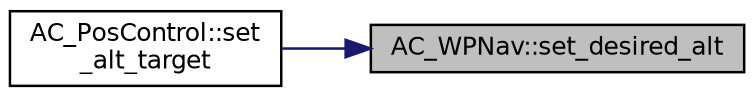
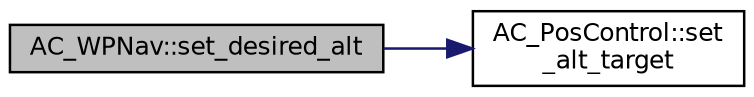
(313, 49) -> (415, 49)
